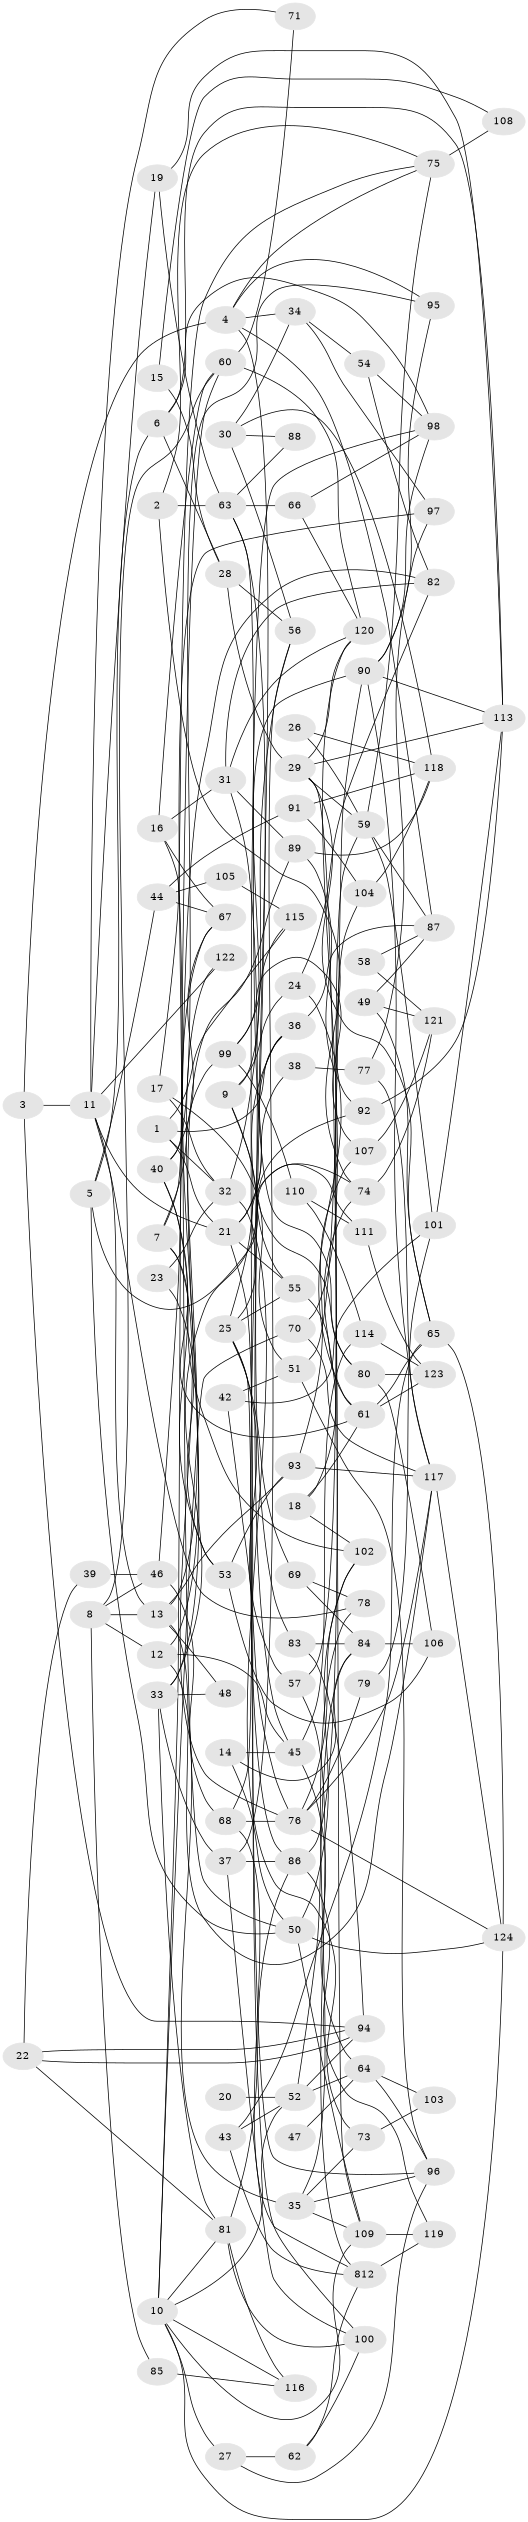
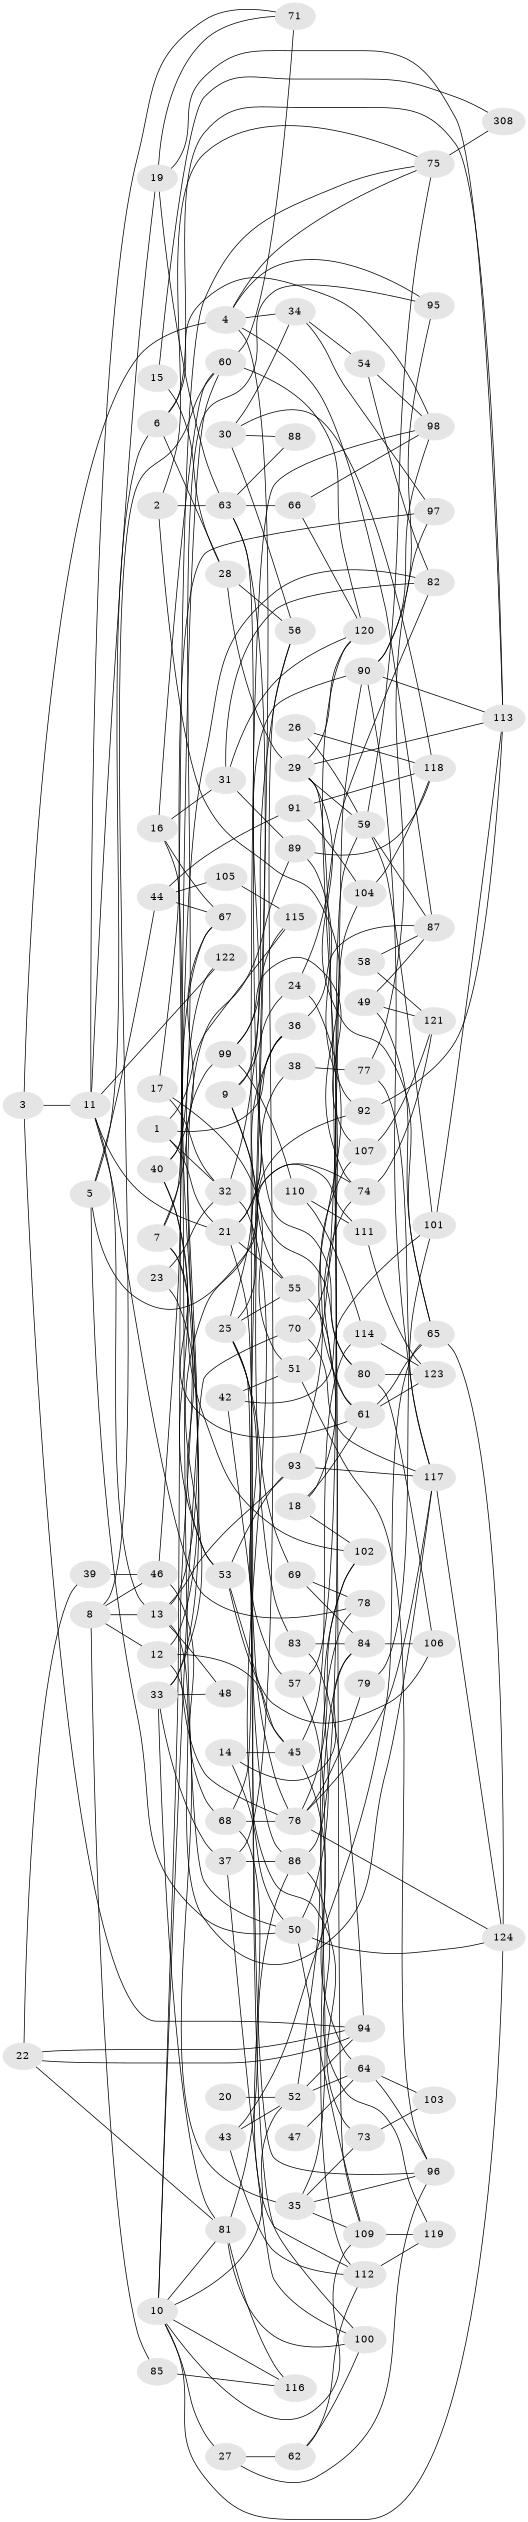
none -> (186, 64)
(504, 122) -> (504, 122)
(256, 1267) -> (254, 1667)
(365, 2275) -> (365, 2275)
